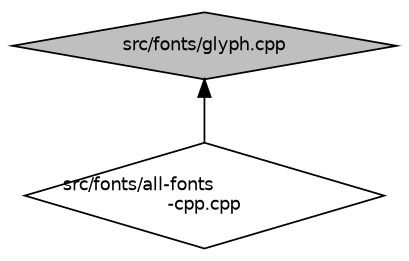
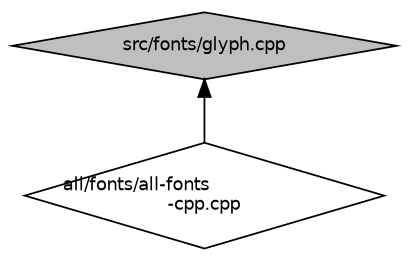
(204, 196) -> (204, 196)
